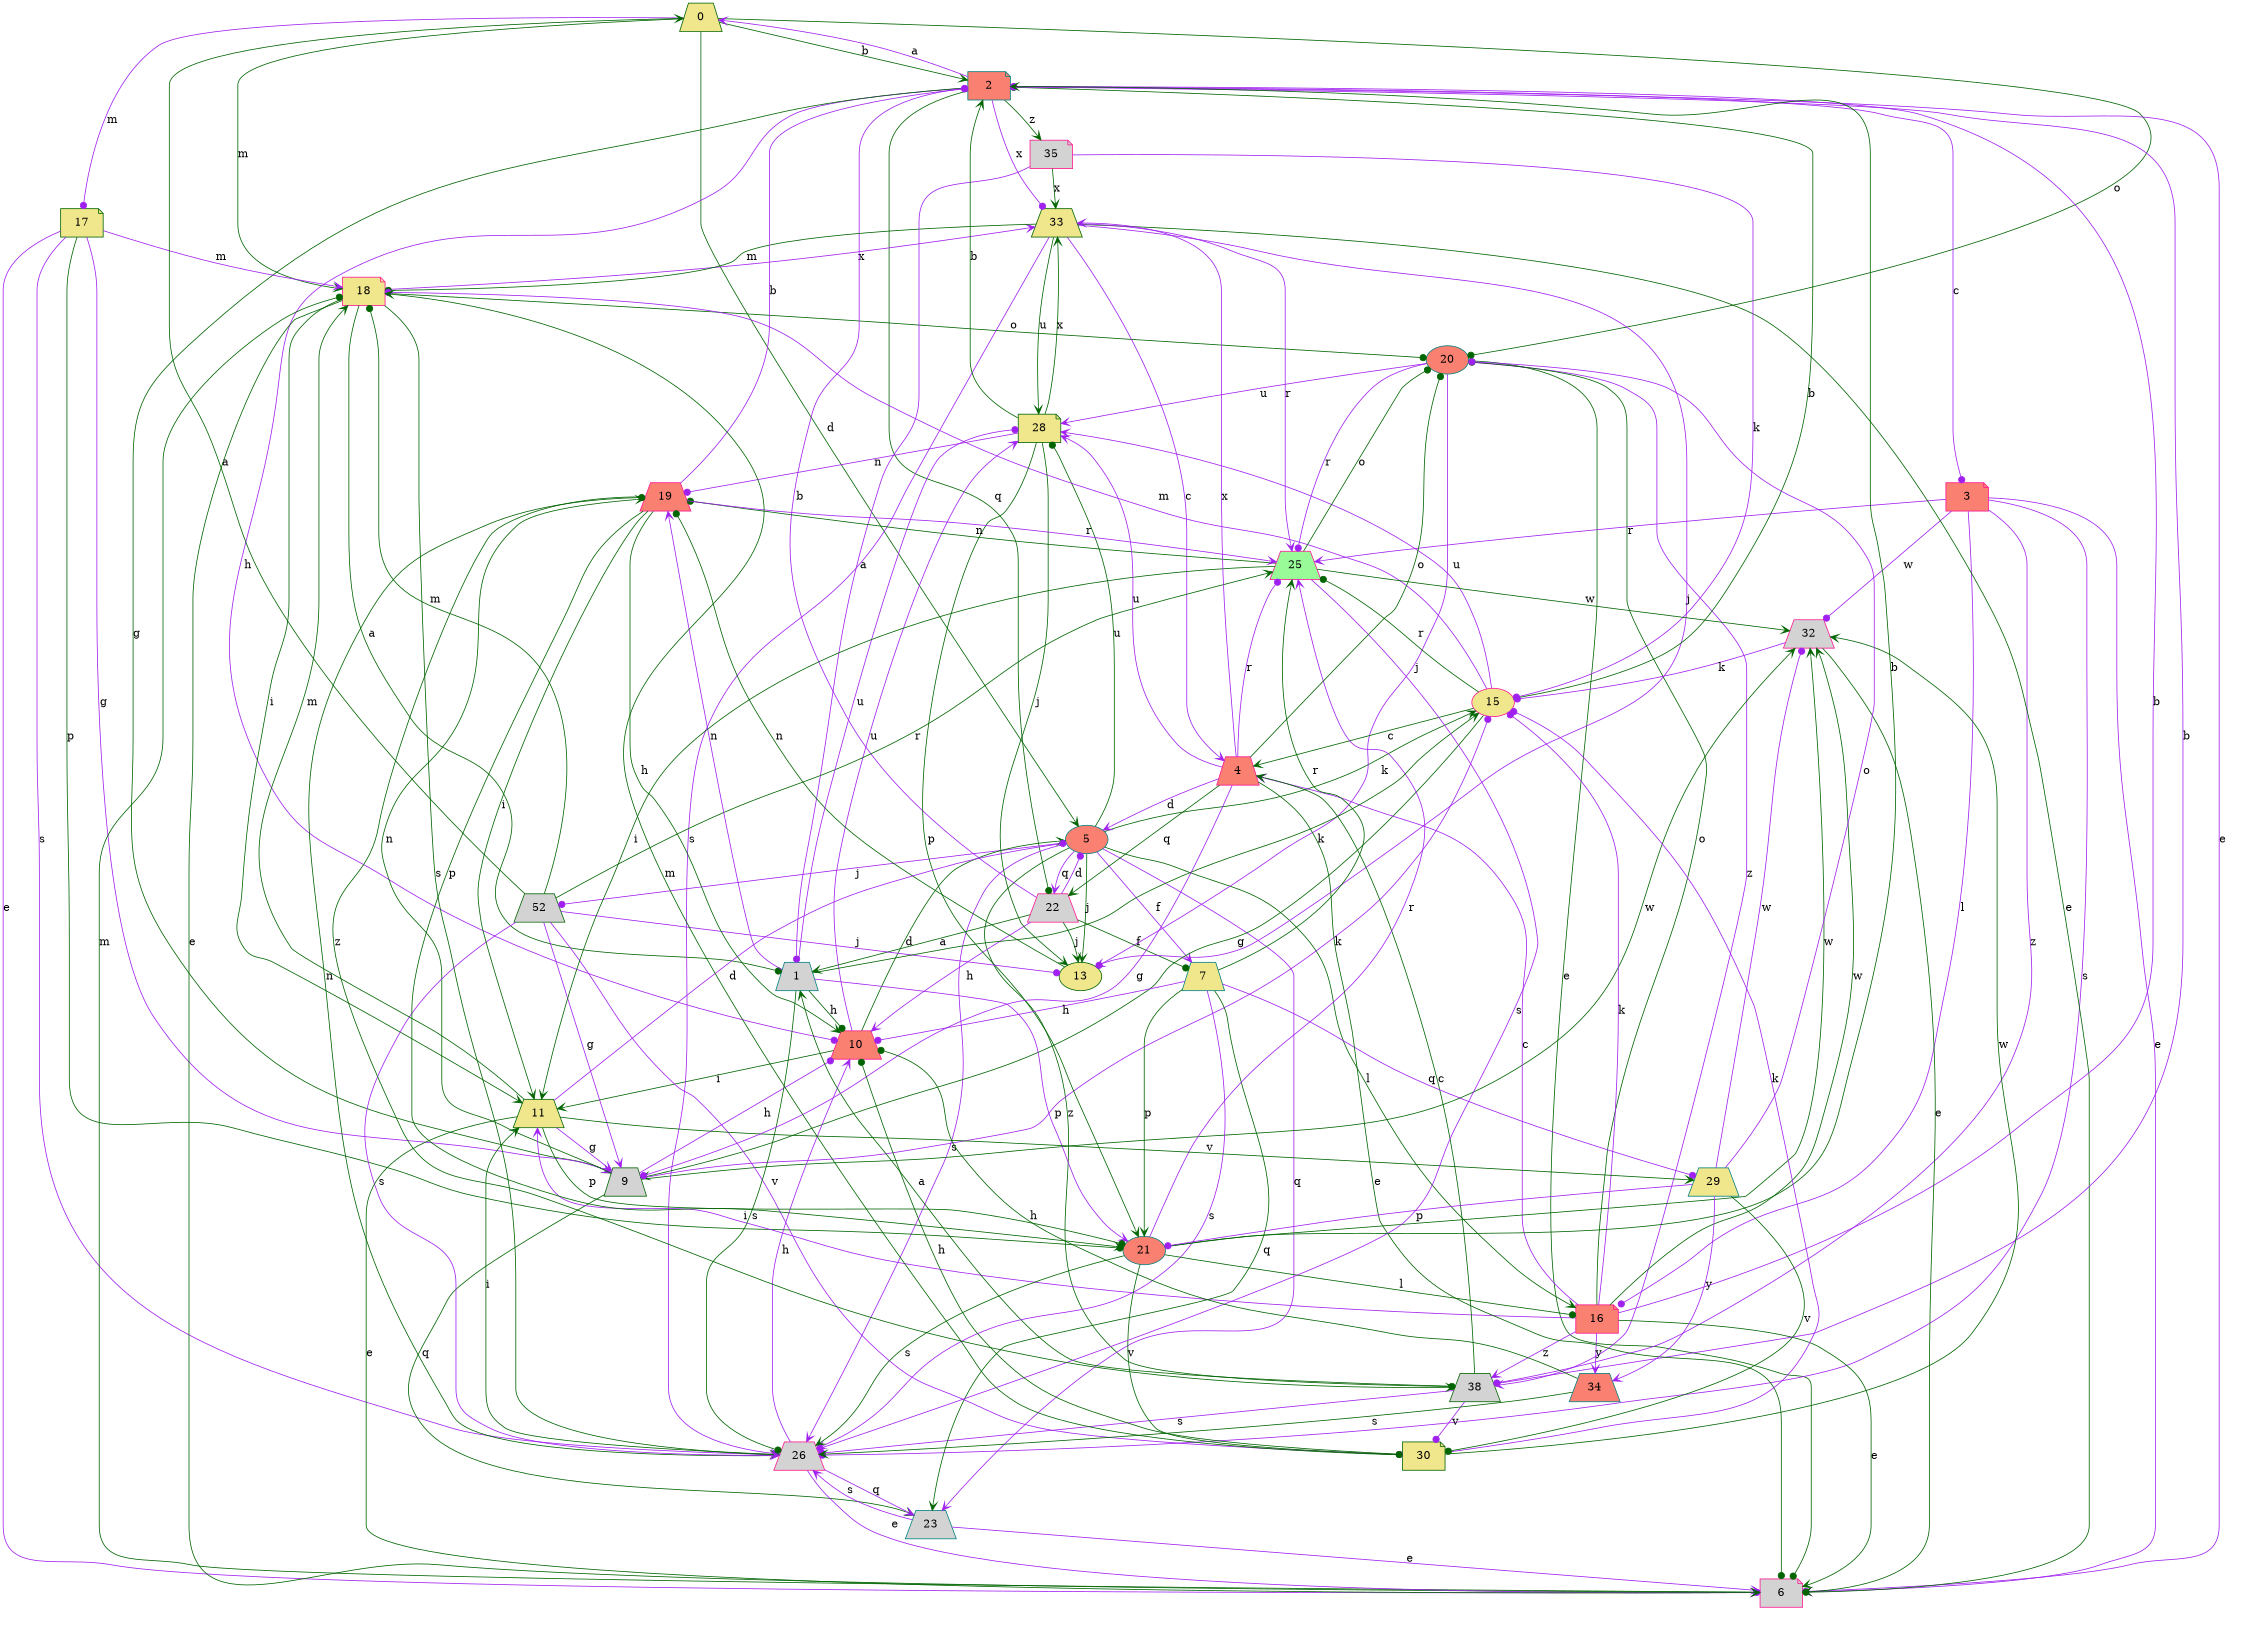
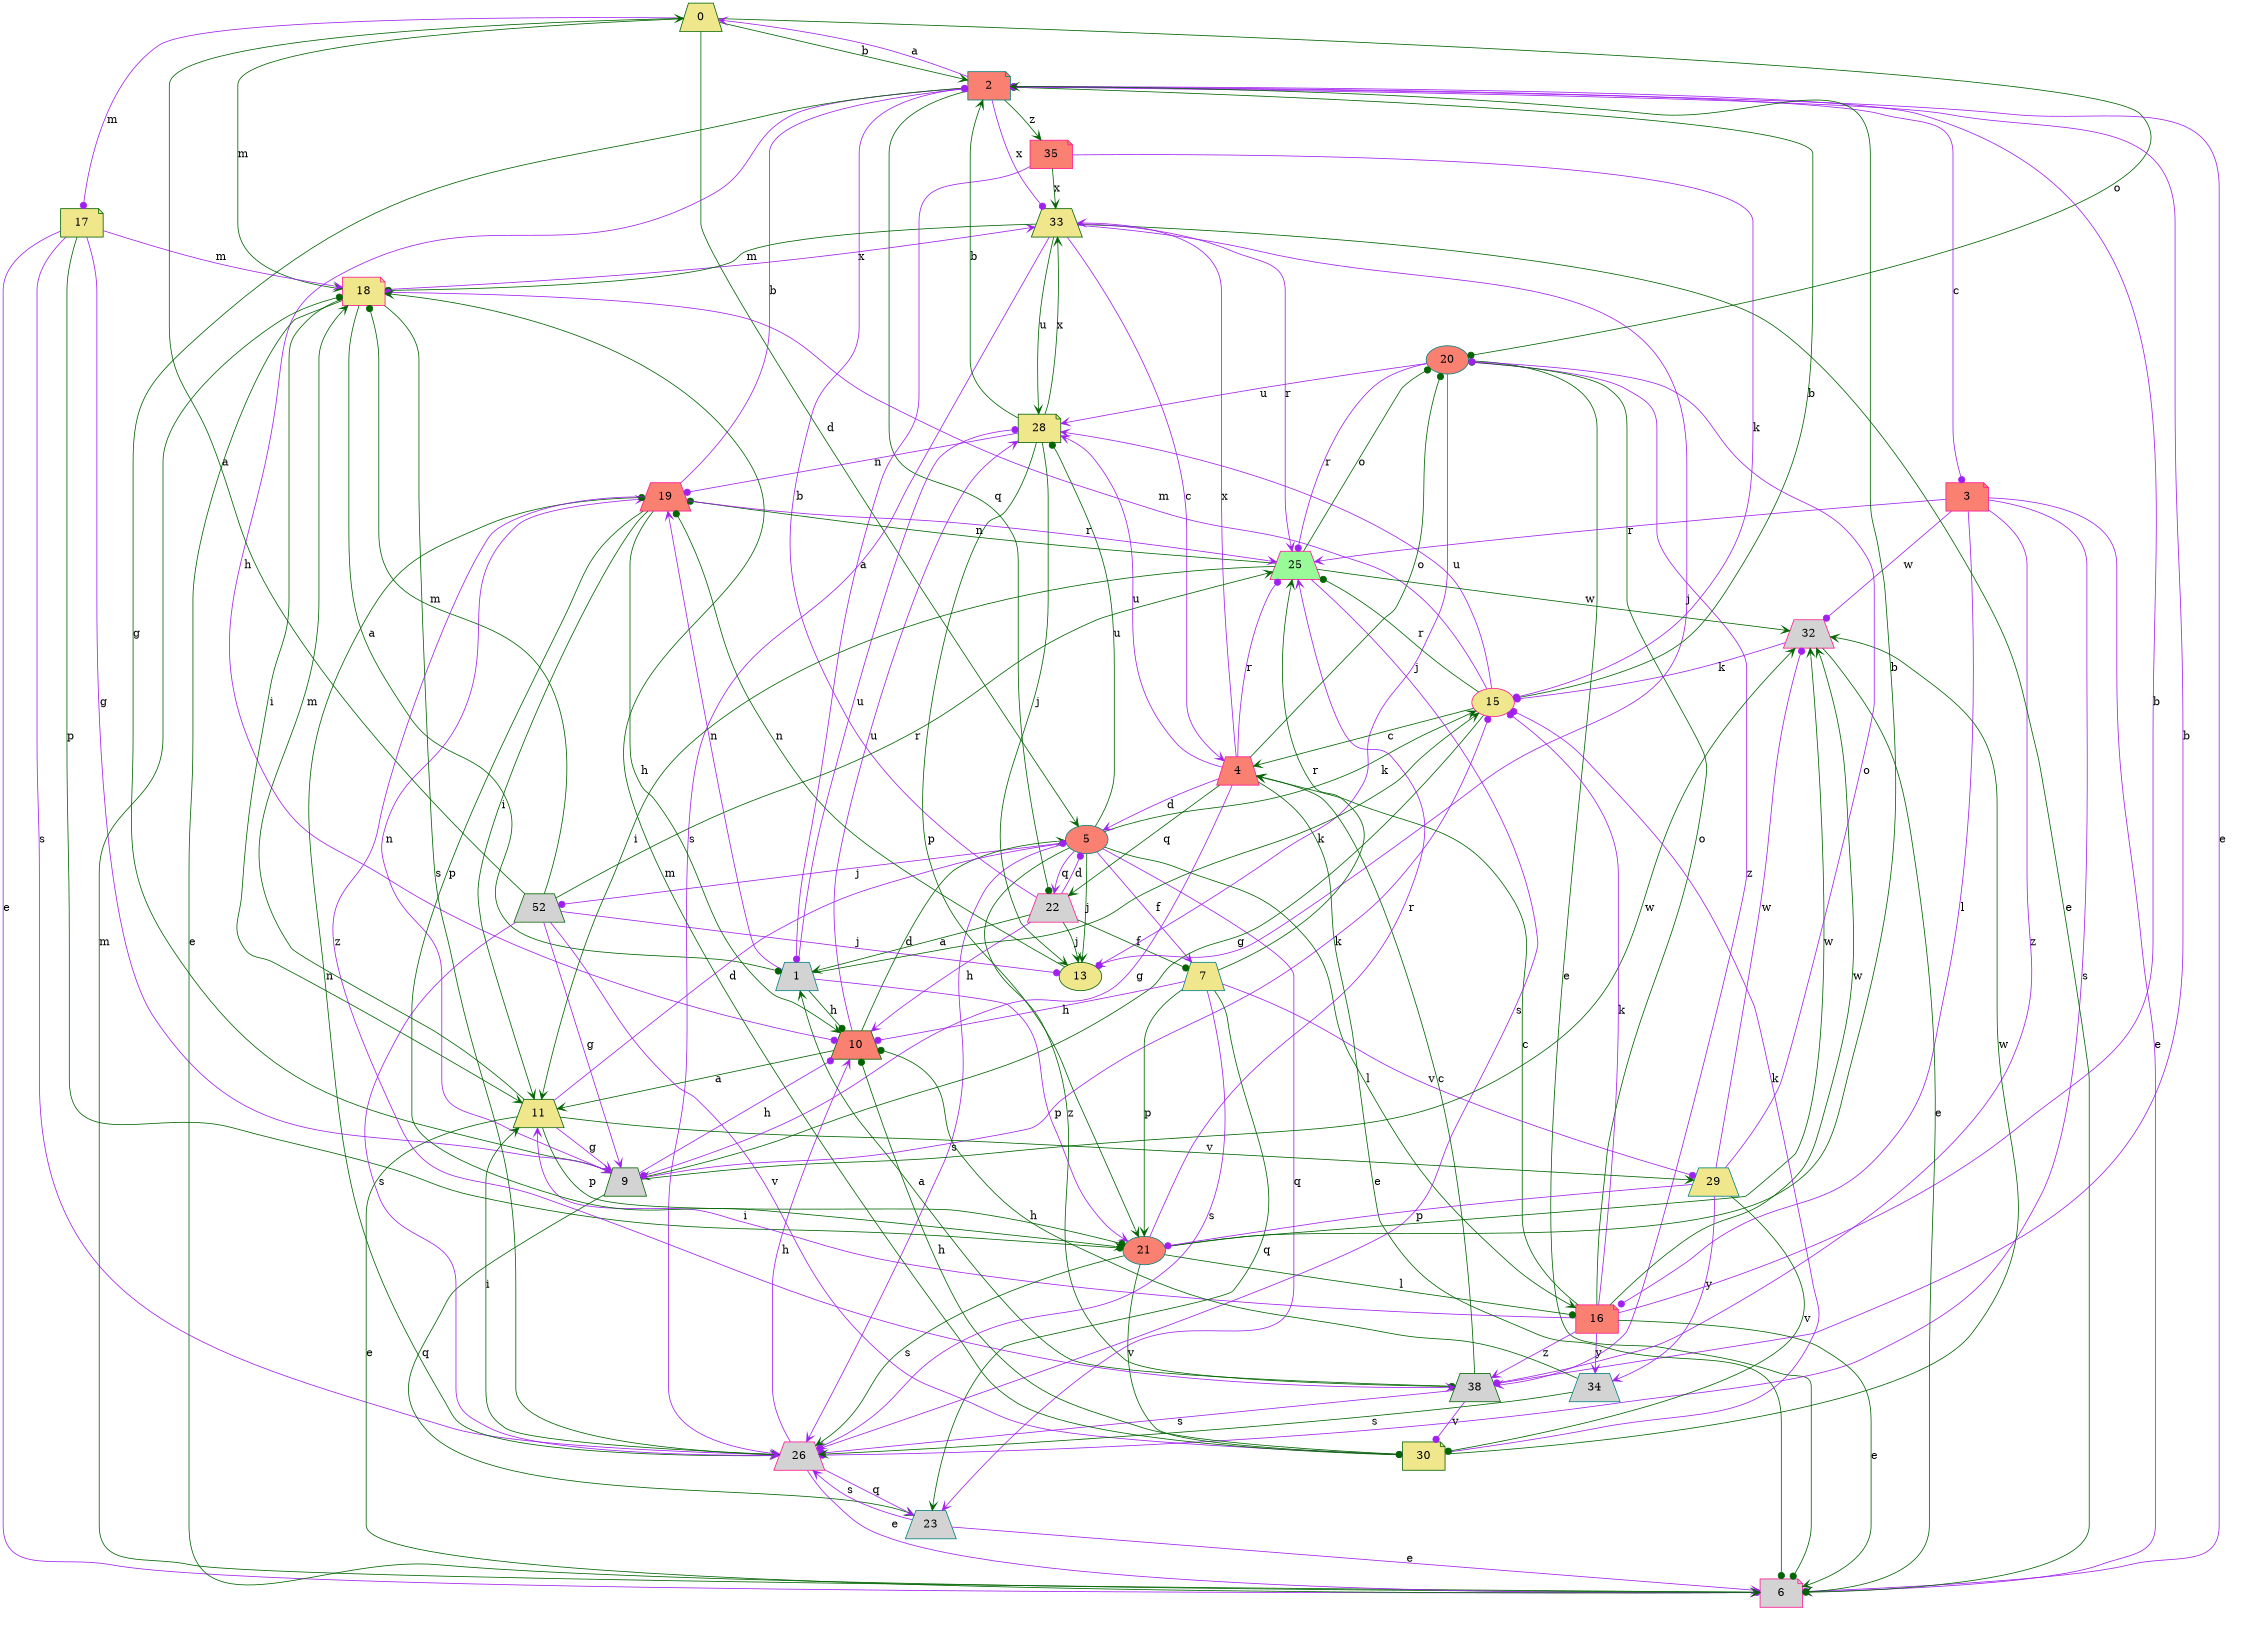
(1051, 154) -> (1051, 154)
(903, 324) -> none
(384, 831) -> (384, 831)
(1525, 968) -> (1525, 968)
(856, 1045) -> (856, 1045)
(719, 1079) -> (719, 1079)
(1432, 1079) -> (1432, 1079)
(526, 1193) -> (526, 1193)
(736, 1239) -> none
(1595, 1388) -> (1595, 1388)
